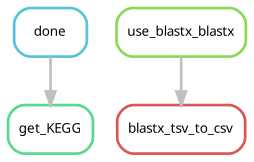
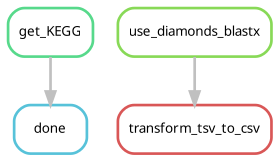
(181, 32) -> (195, 32)
(51, 74) -> (51, 74)
(181, 129) -> (195, 129)
